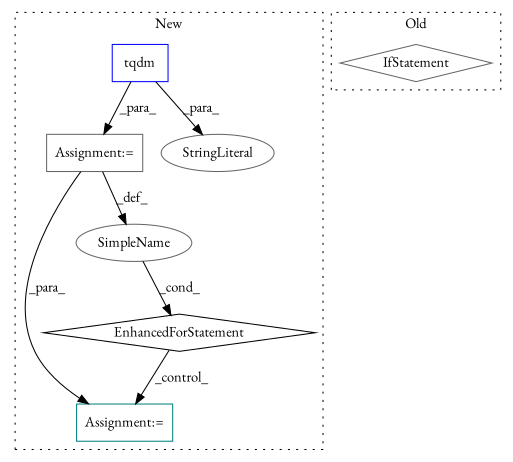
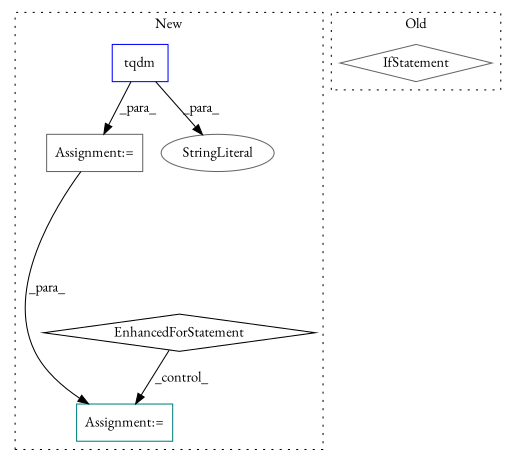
(134, 243) -> none
